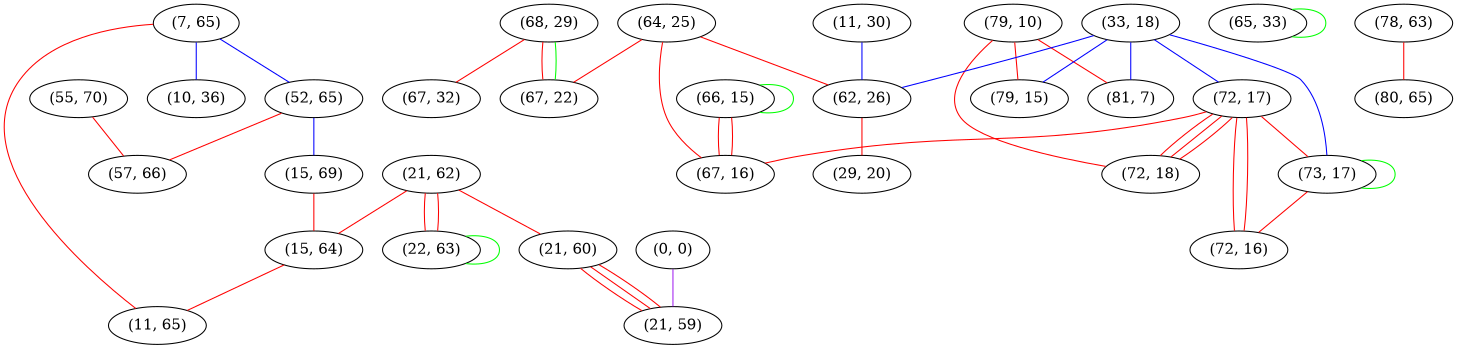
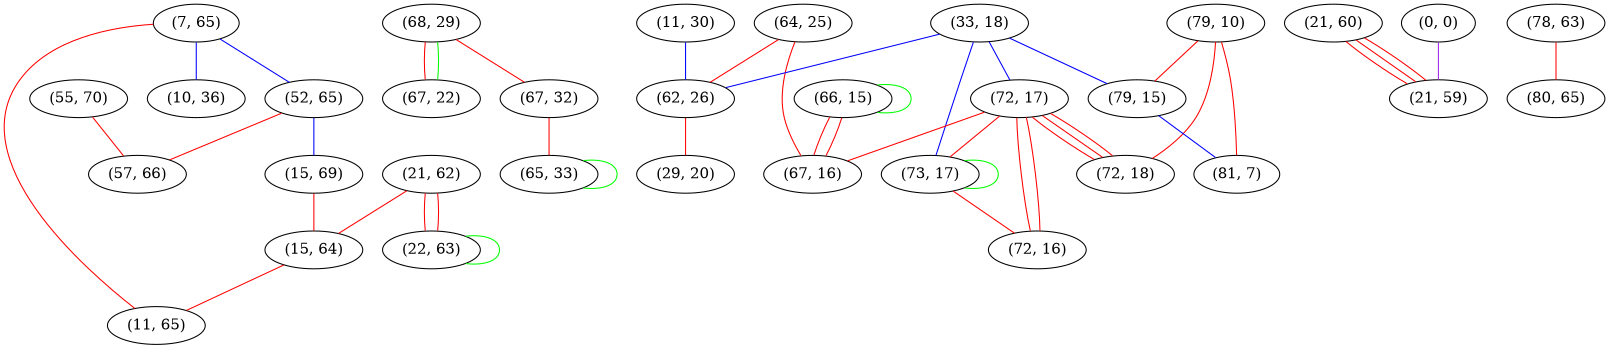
(608, 61) -> none
(1131, 61) -> (1189, 138)
none -> (549, 137)
(499, 212) -> none
